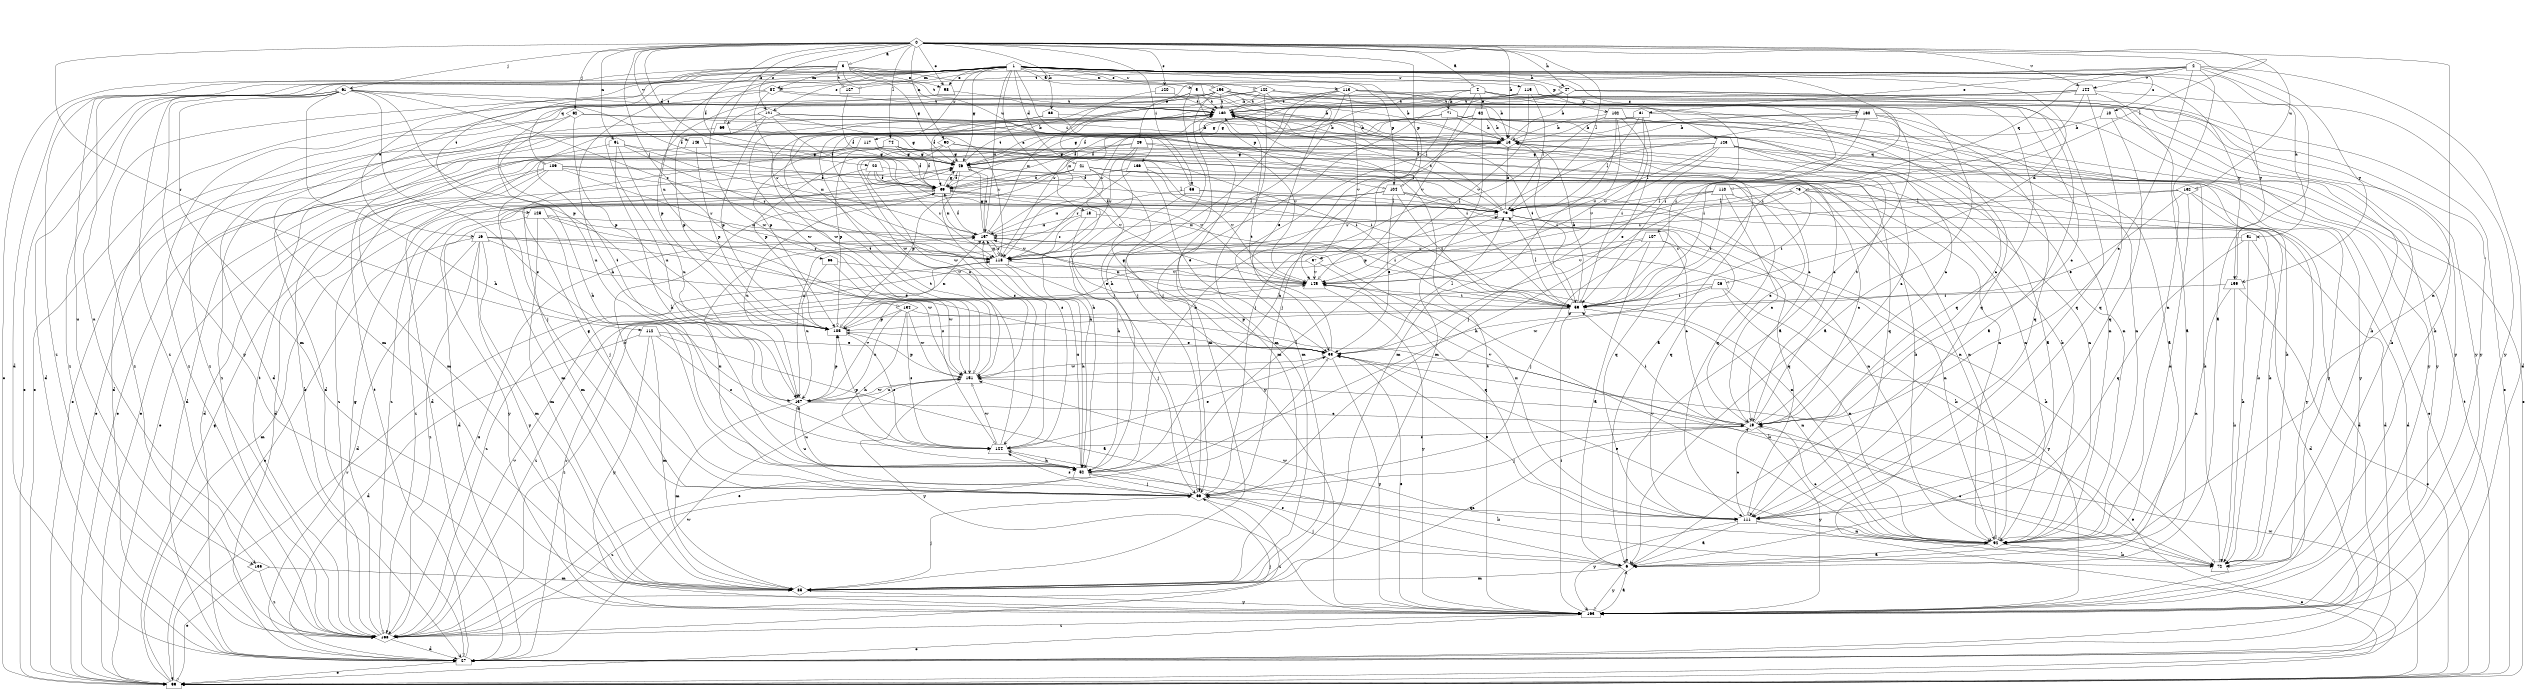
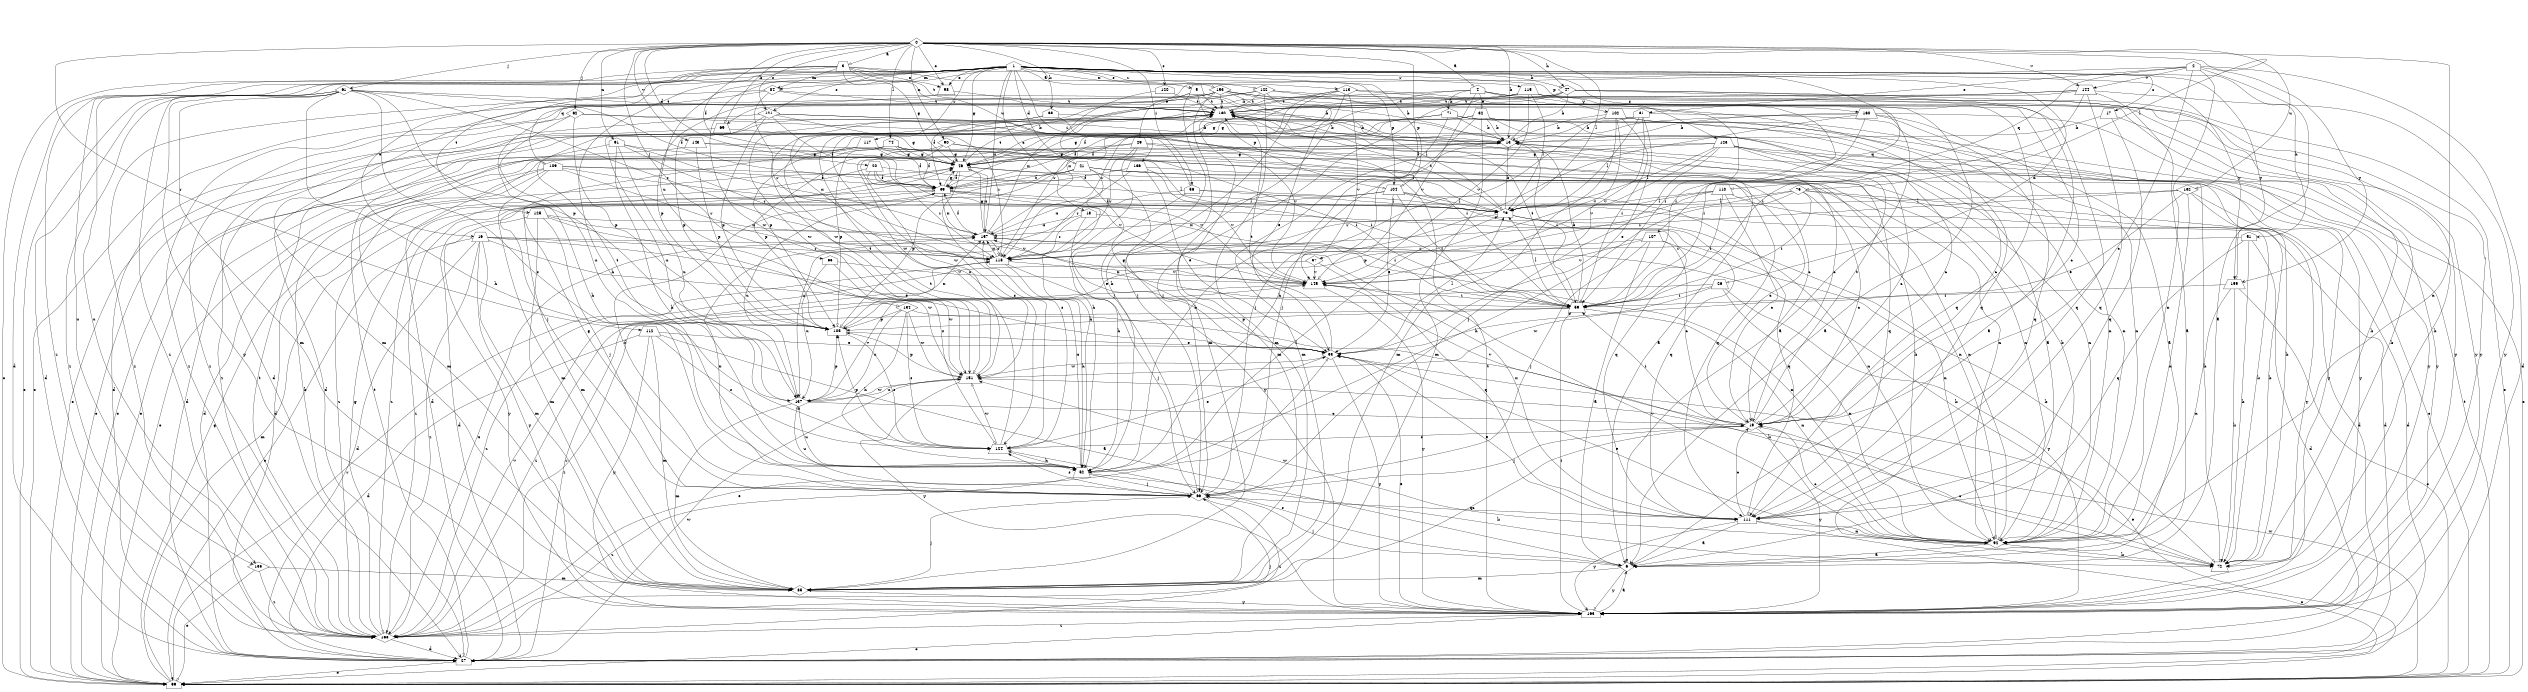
(850, 90) -> none
(1440, 101) -> none
(2109, 113) -> (2109, 113)
